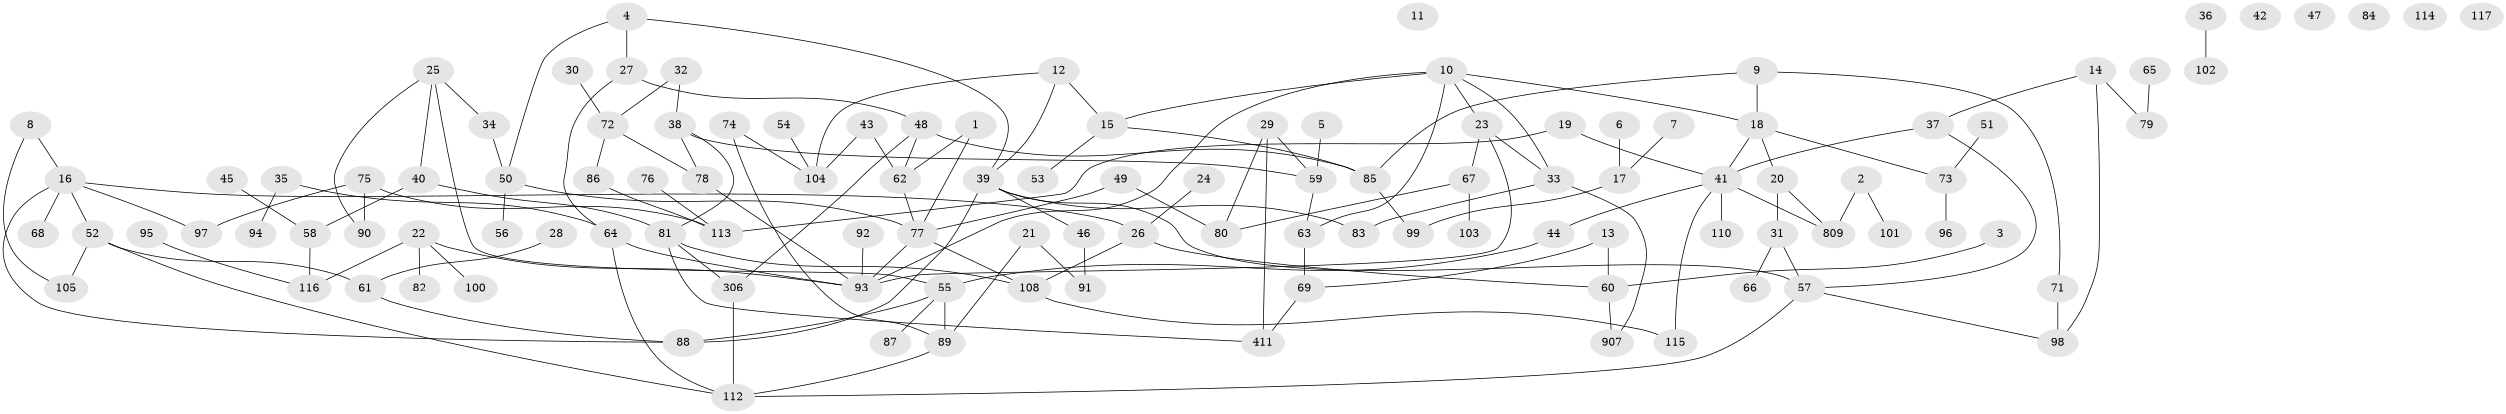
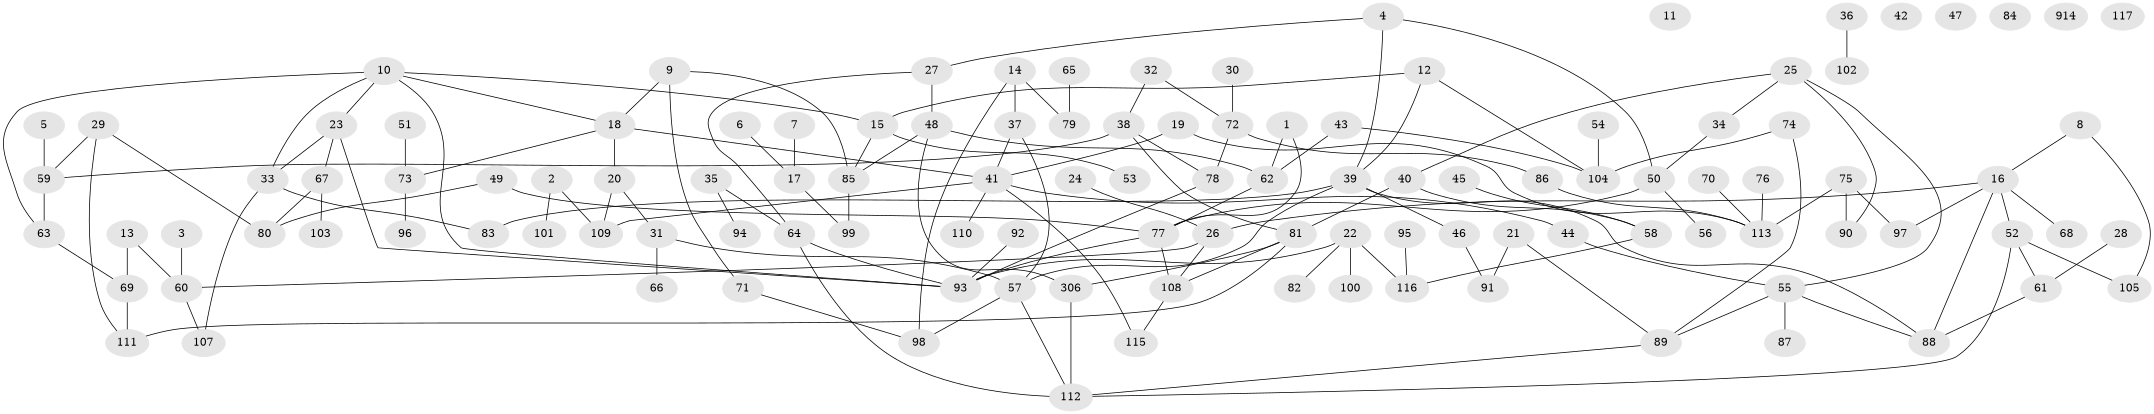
(2425, 17) -> (2066, 17)
none -> (1709, 180)
(1833, 234) -> (601, 234)
(1263, 343) -> (127, 343)
(1612, 343) -> (204, 343)
